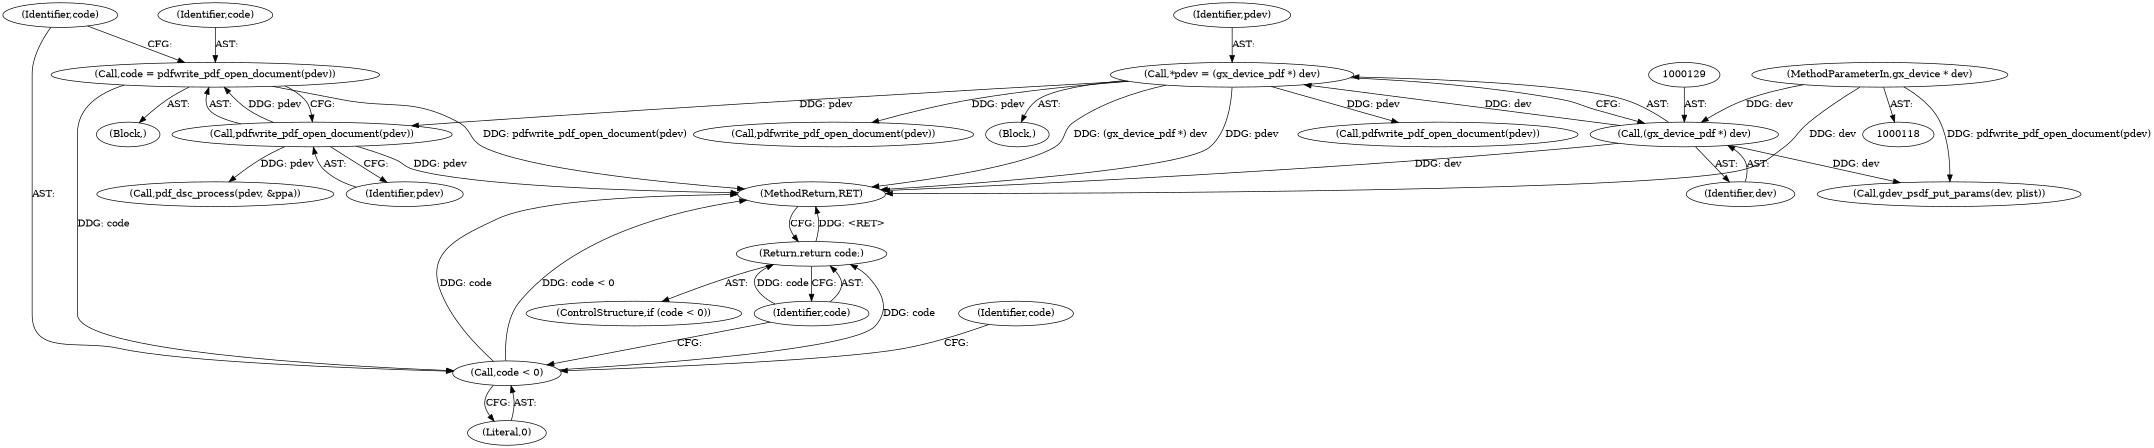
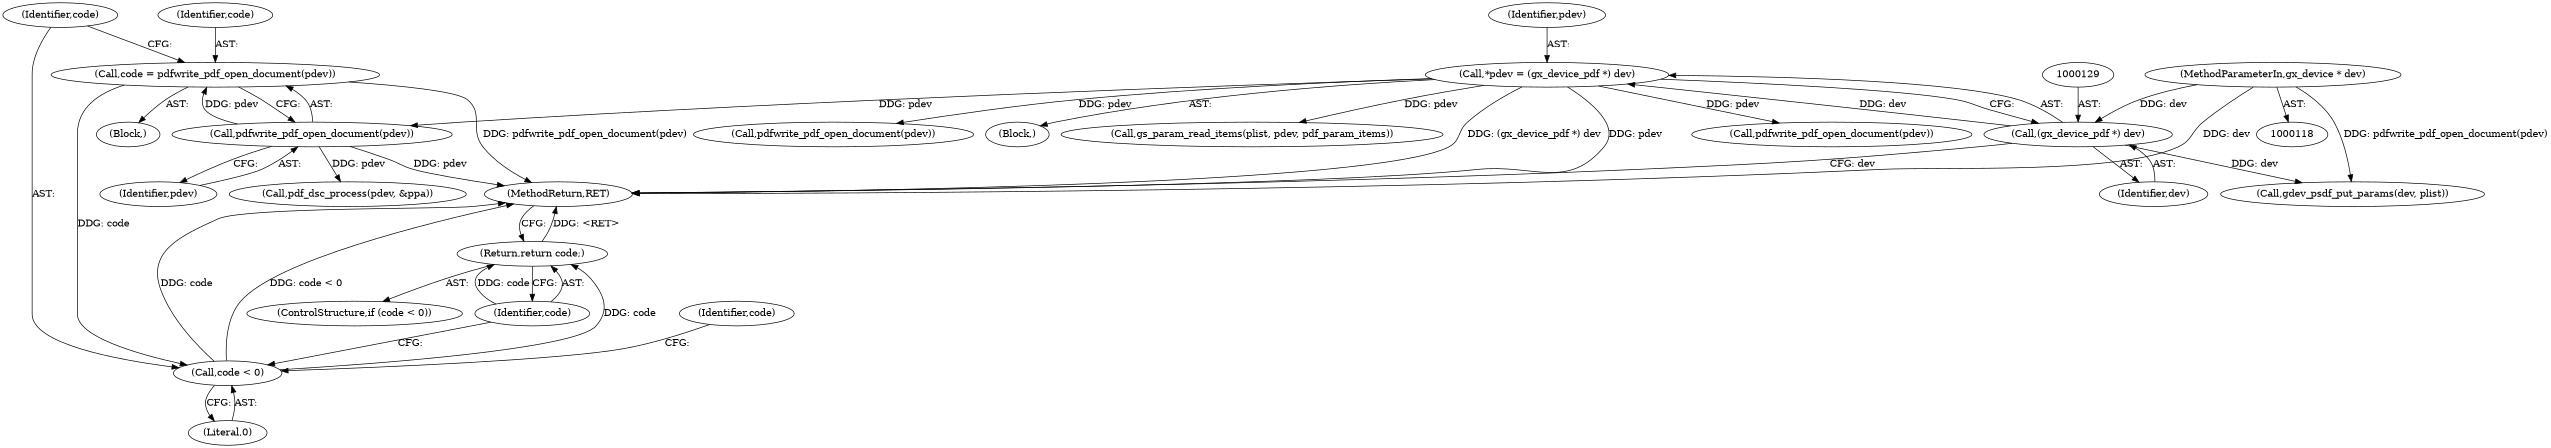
none -> (1252, 134)
(1438, 164) -> (1853, 164)
